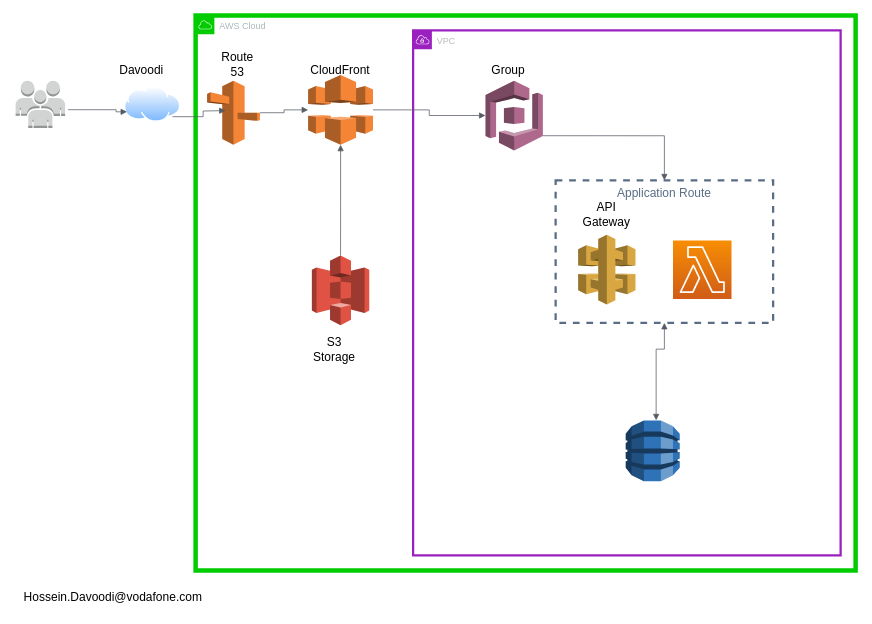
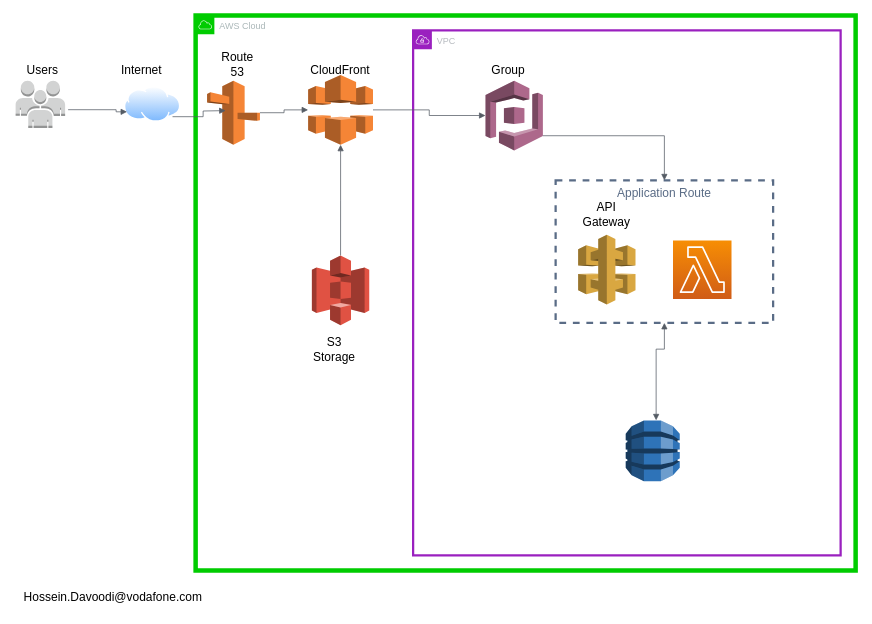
none -> (42, 69)
(141, 69) -> (141, 69)
